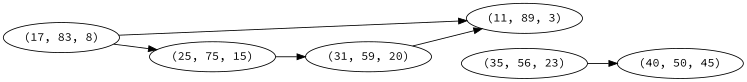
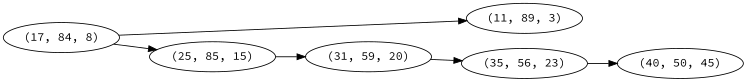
(61, 38) -> (61, 38)
(443, 38) -> (442, 60)
(213, 57) -> (213, 57)
